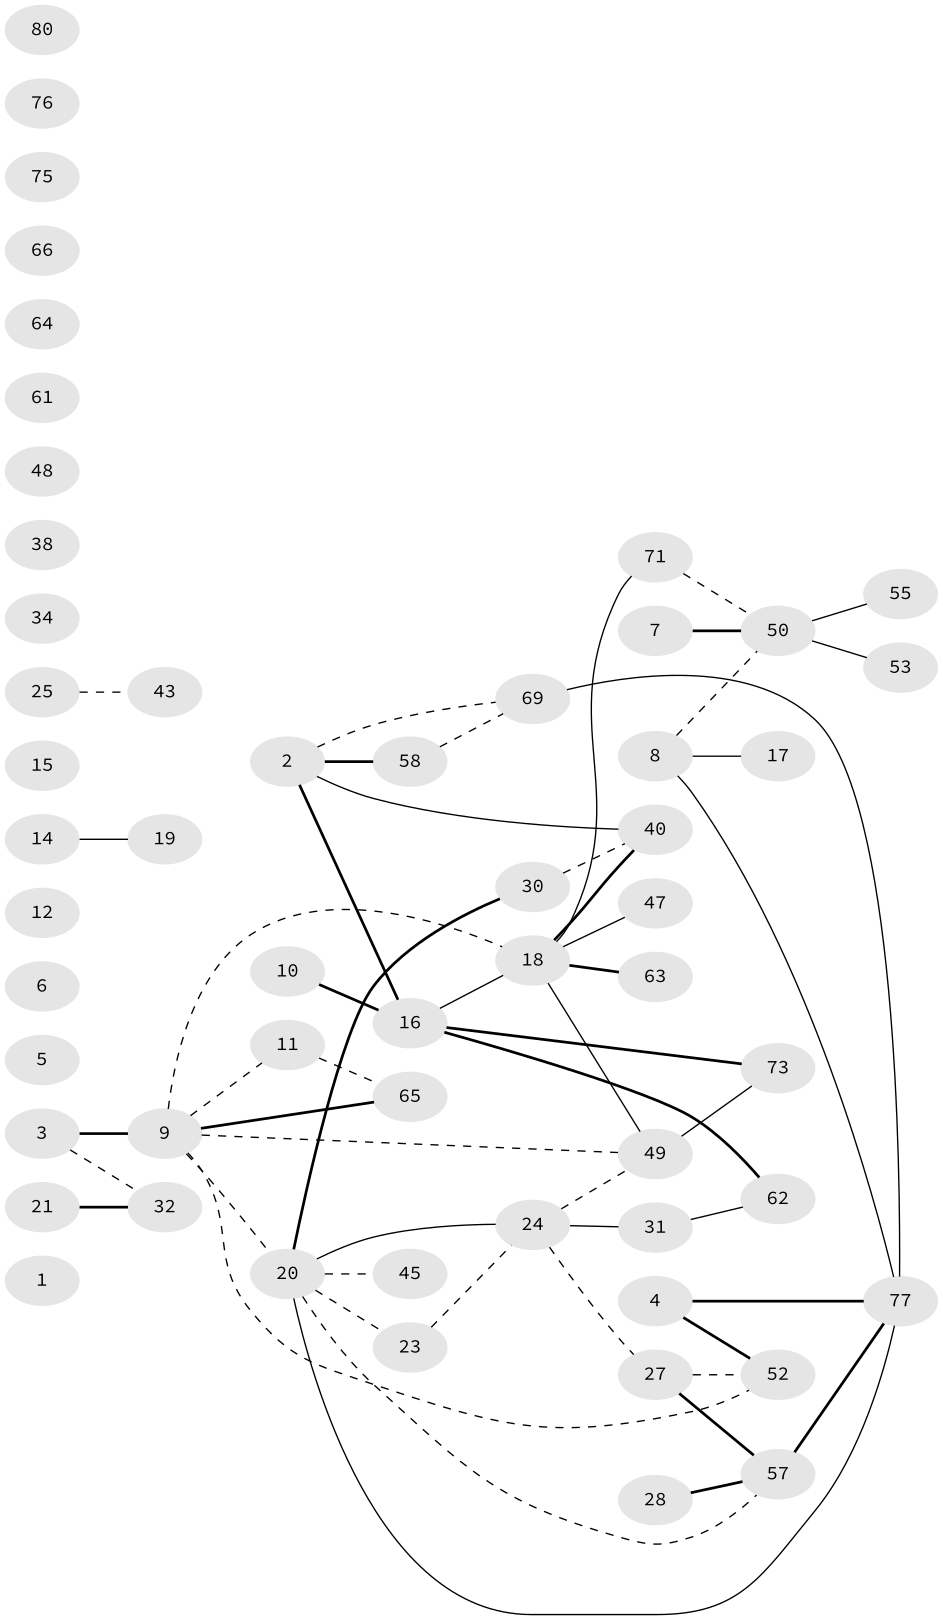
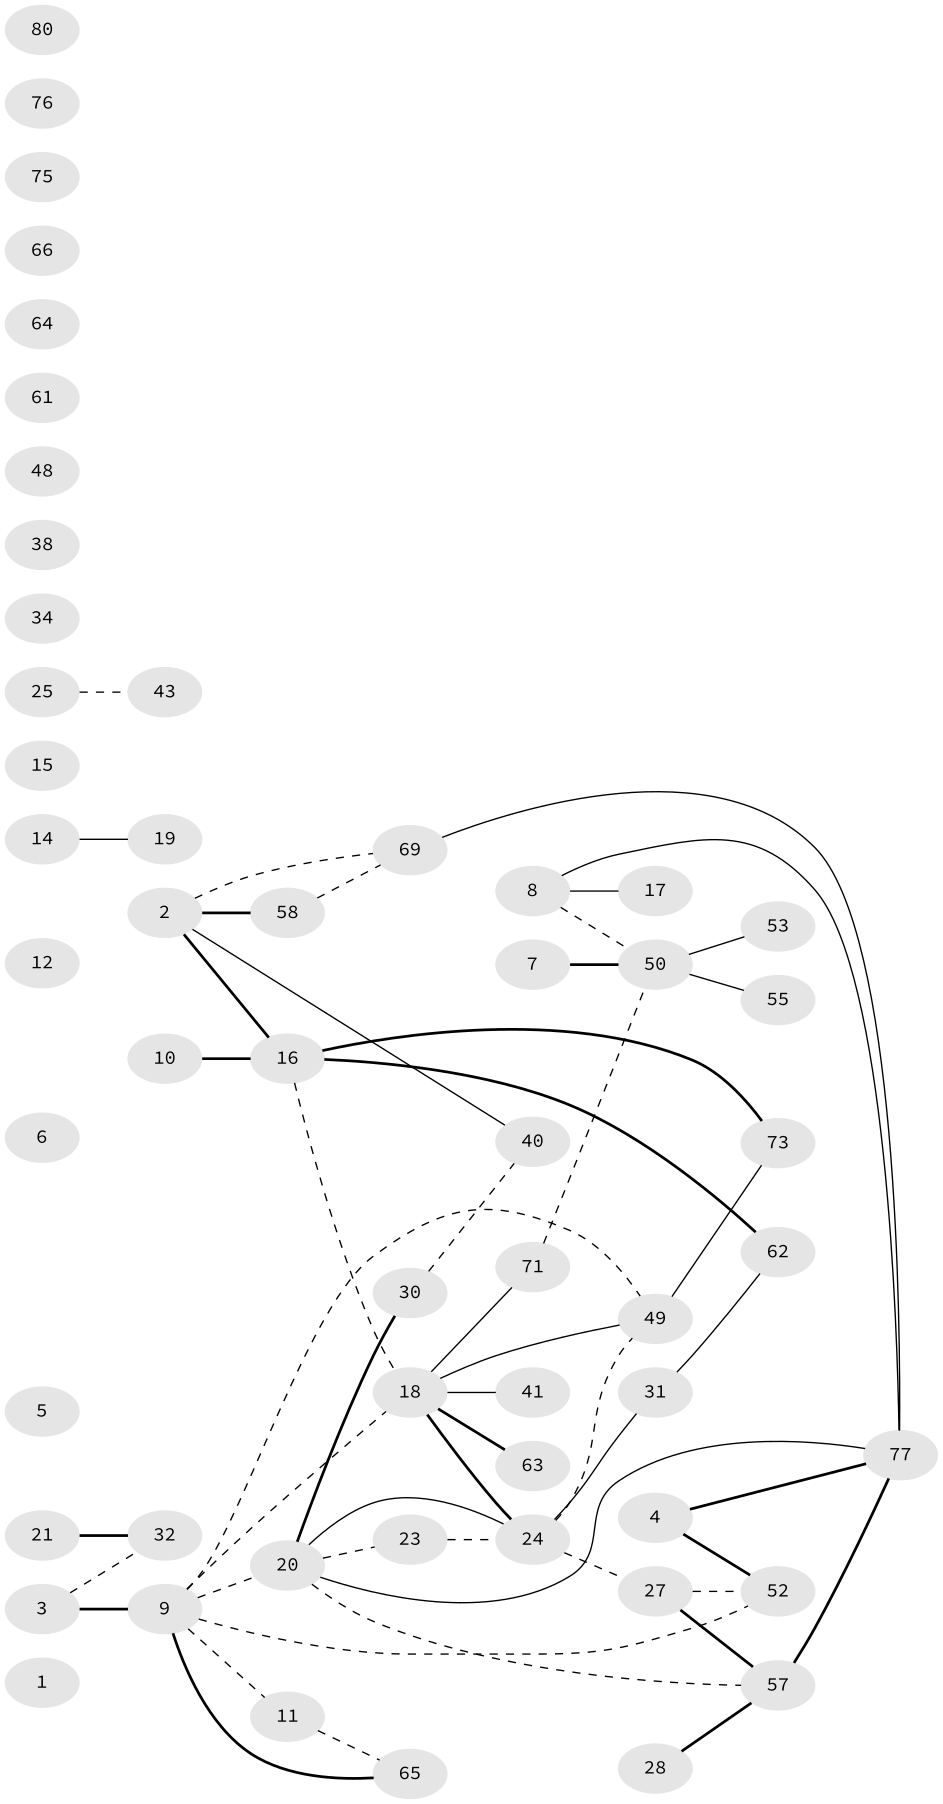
(594, 895) -> (468, 1468)
(655, 903) -> (533, 1392)
(472, 992) -> (336, 1229)
(410, 1274) -> none
